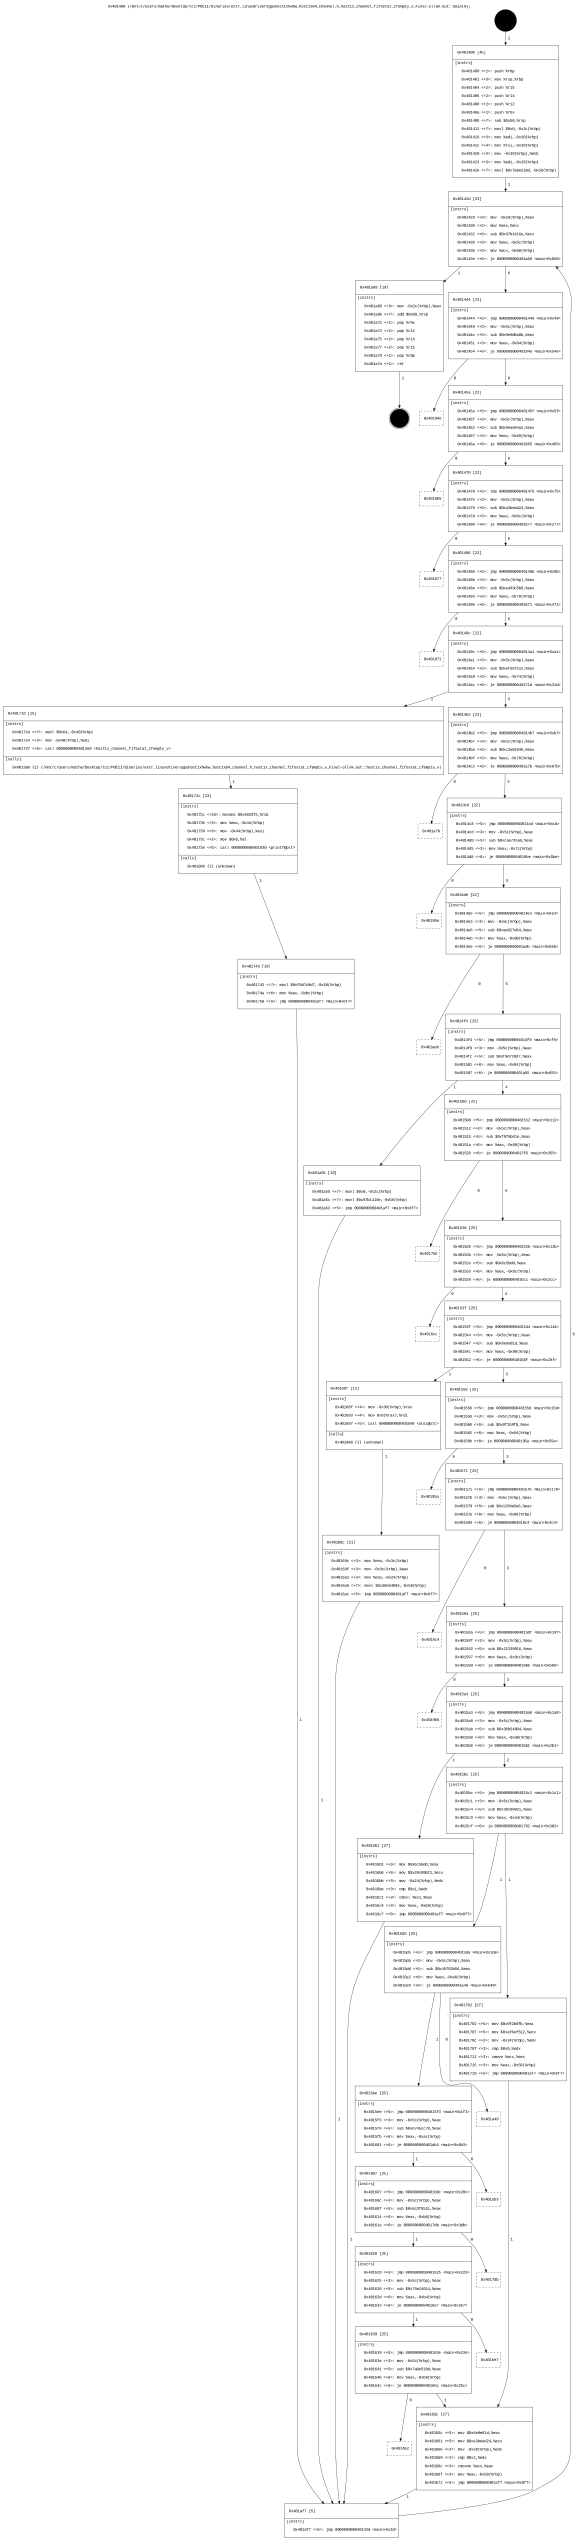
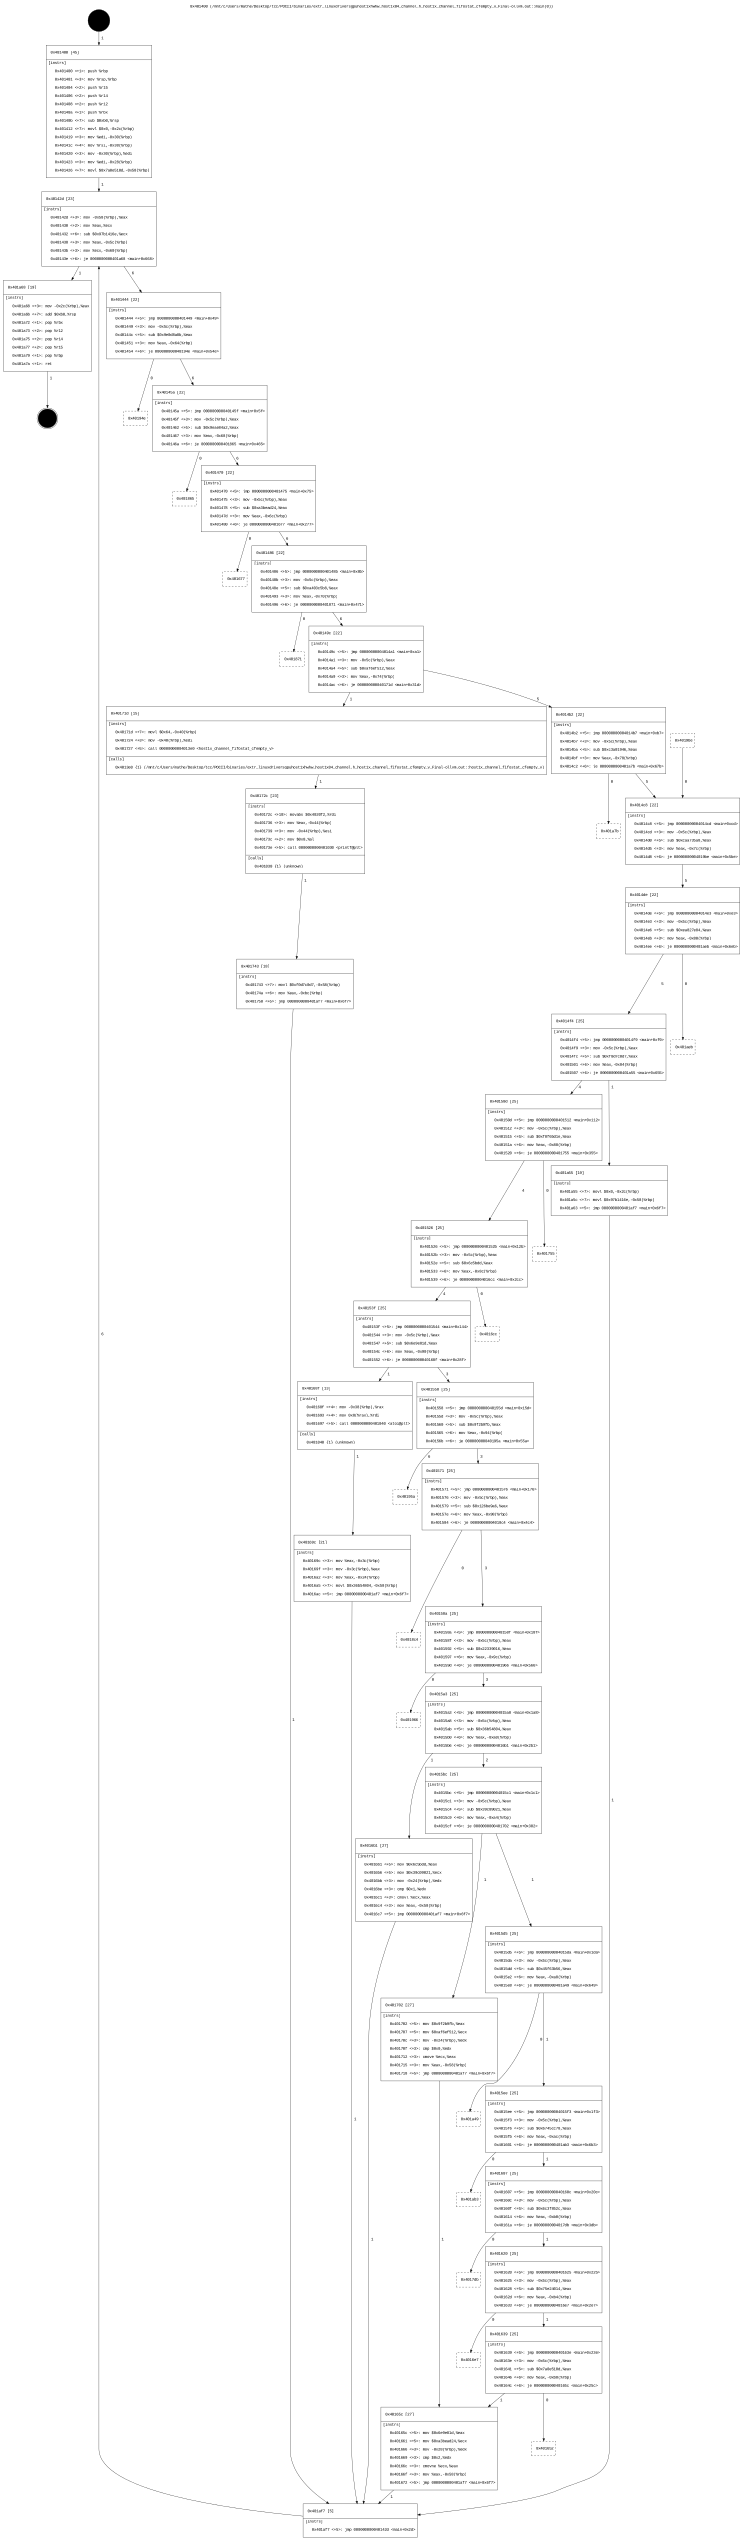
(445, 886) -> (683, 772)
